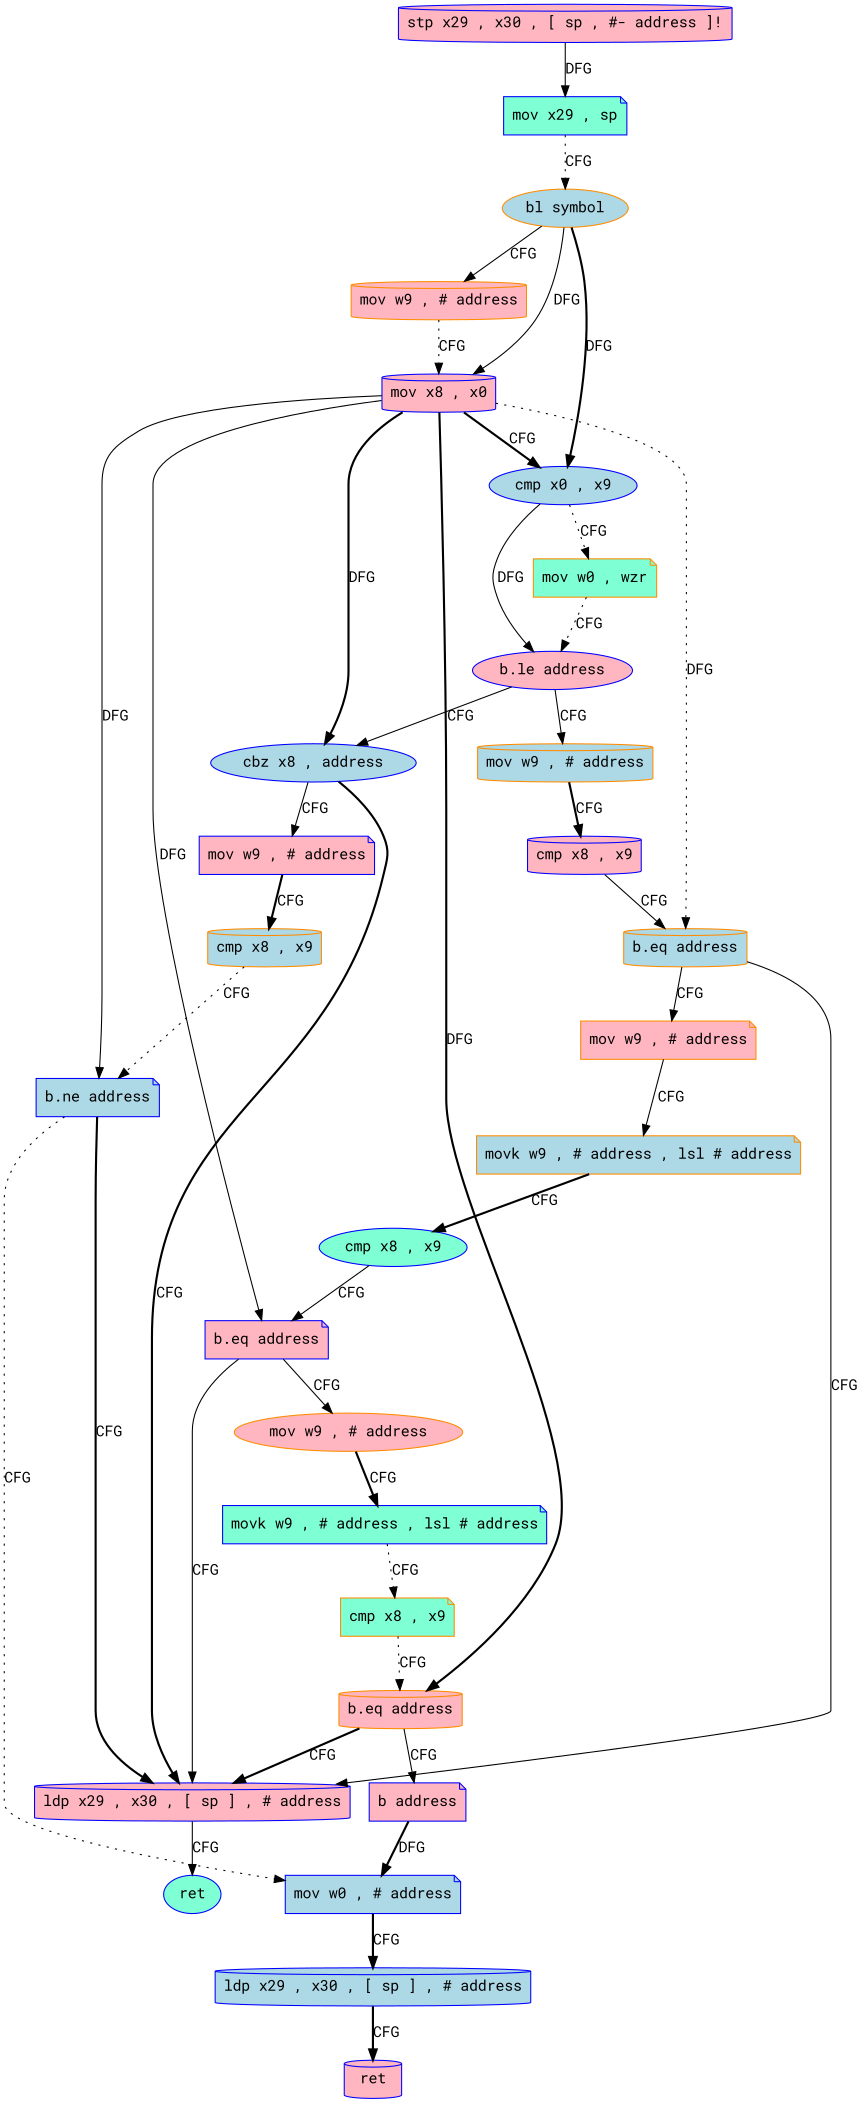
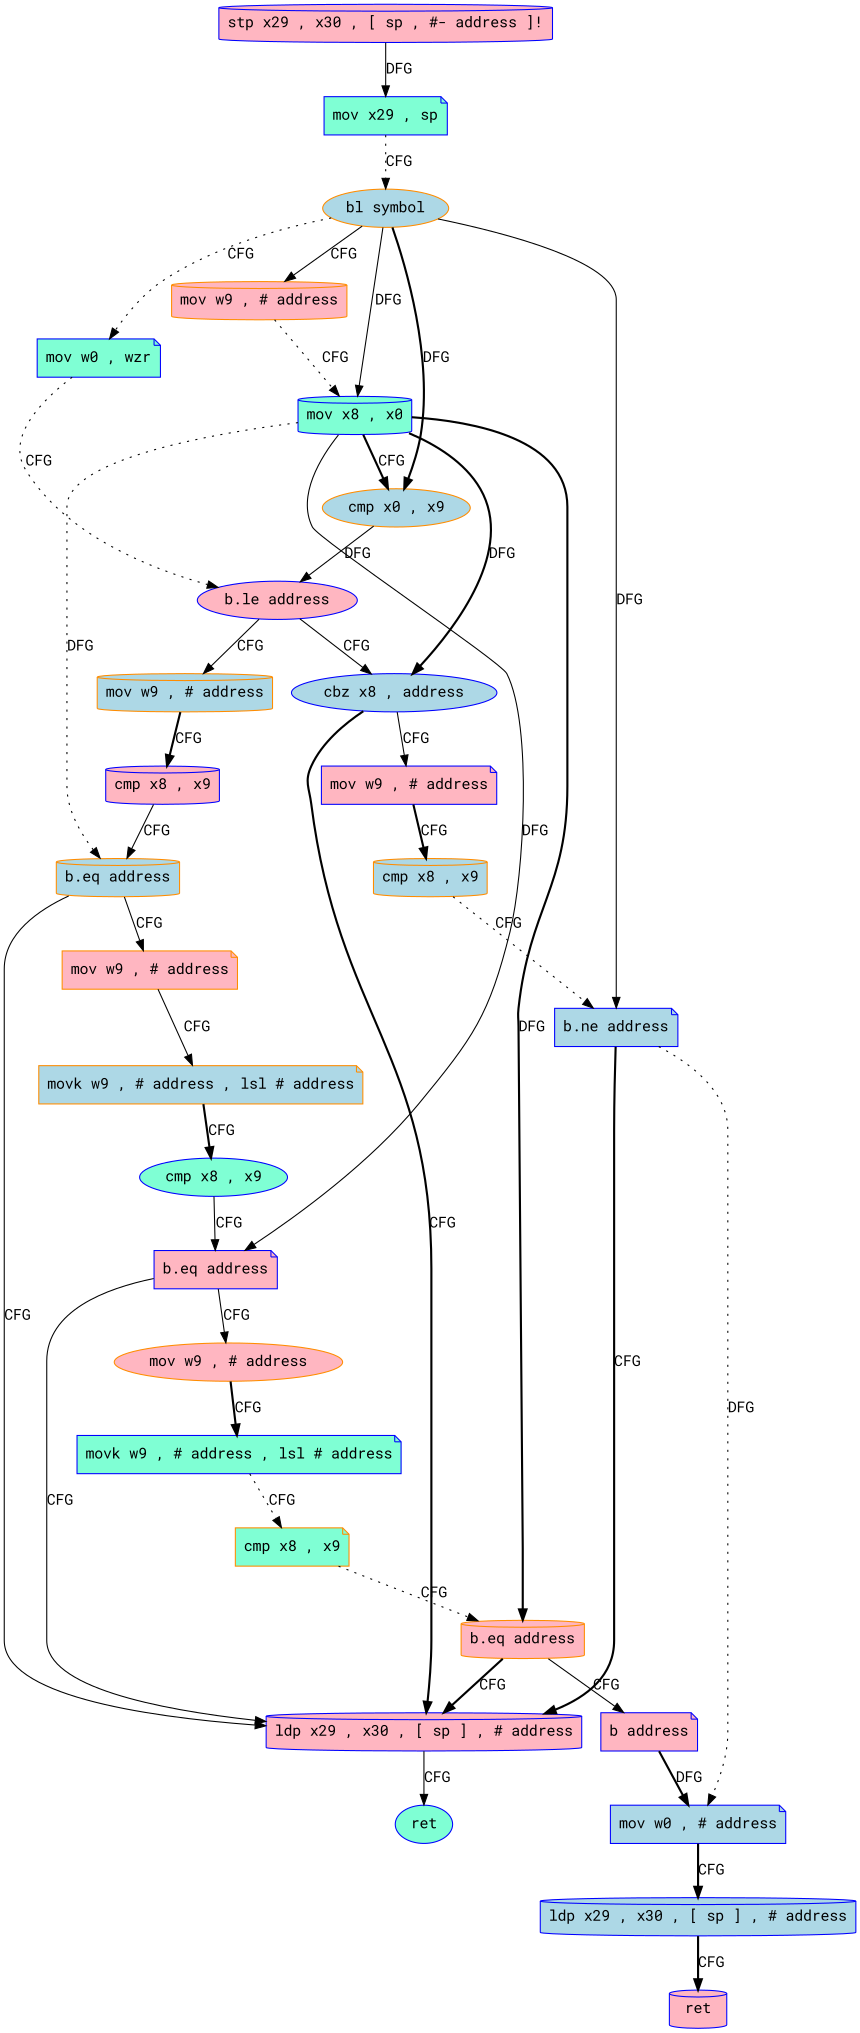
(439, 393) -> (355, 415)
(563, 486) -> (396, 508)
(577, 527) -> (212, 254)
(595, 578) -> (99, 358)
(102, 618) -> (616, 547)
(18, 1478) -> (741, 1408)
